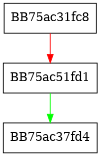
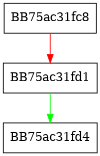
(50, 78) -> (50, 78)
(50, 138) -> (50, 138)
